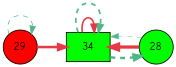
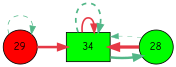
(122, 58) -> (122, 58)
